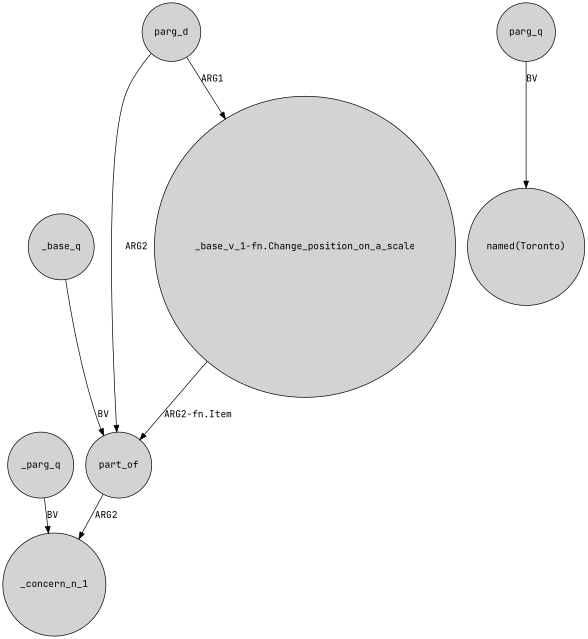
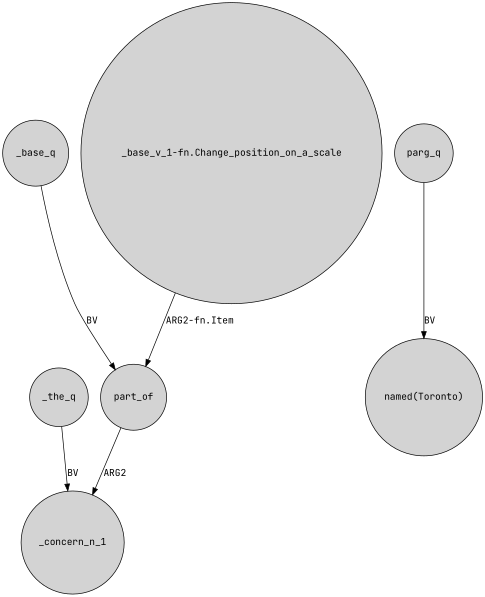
(171, 32) -> none
(41, 465) -> (59, 397)
